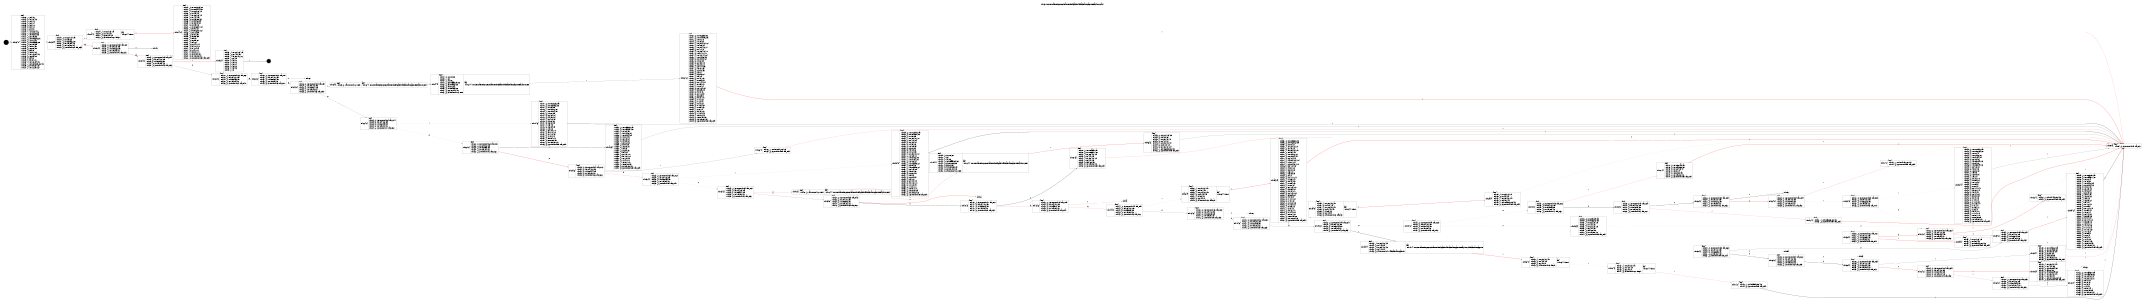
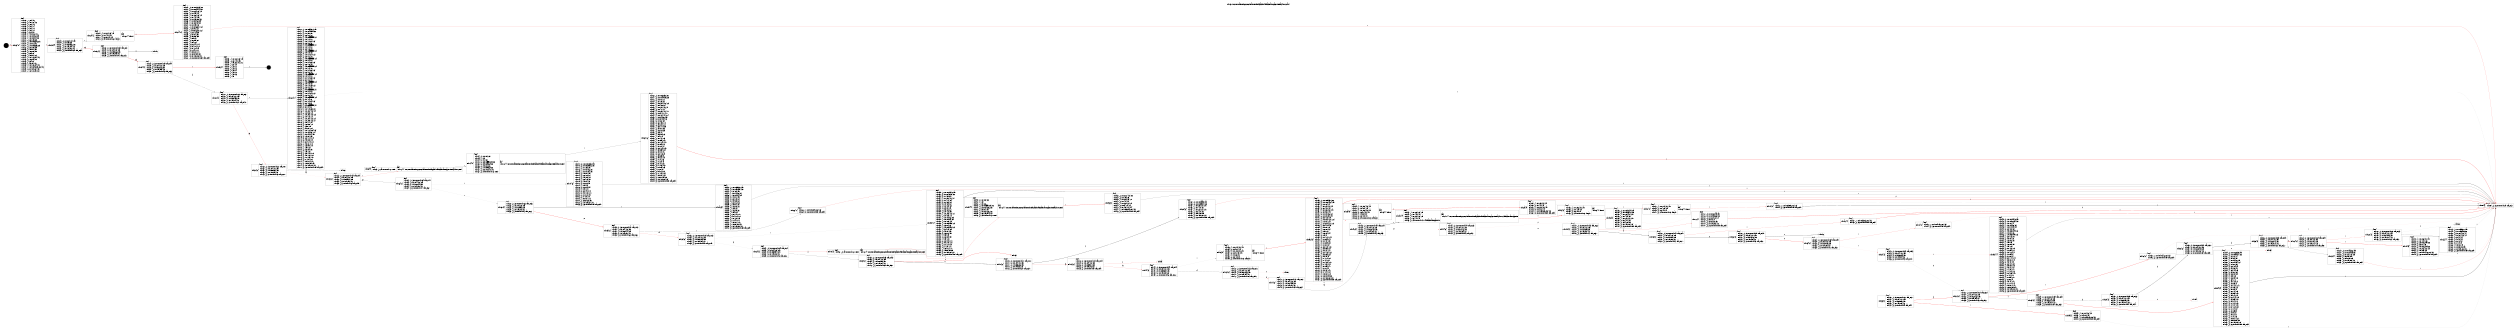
none -> (306, 98)
(1866, 248) -> (2082, 300)
